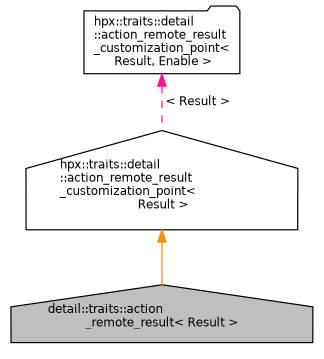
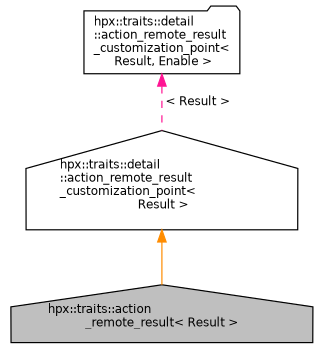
(162, 317) -> (162, 317)
